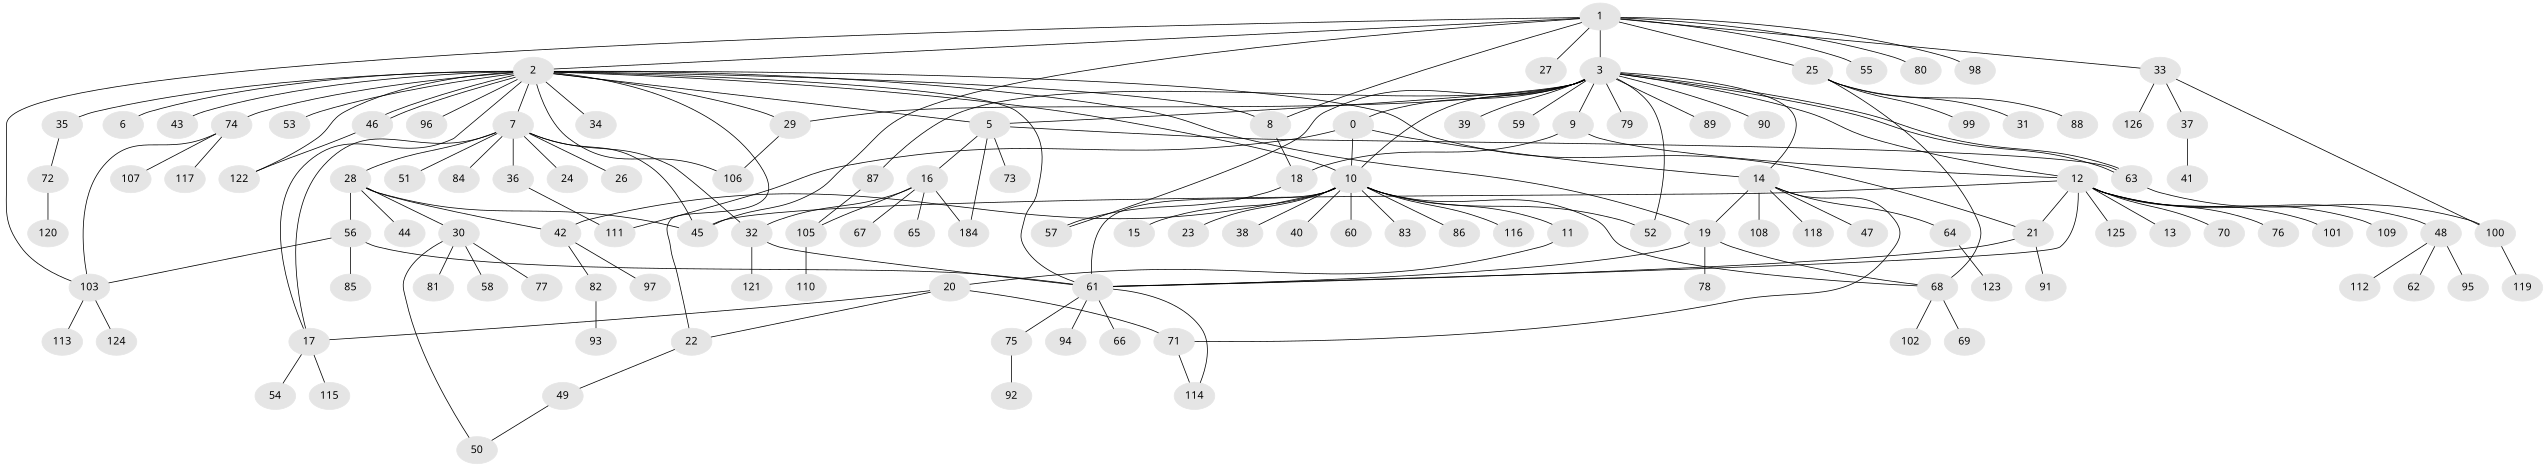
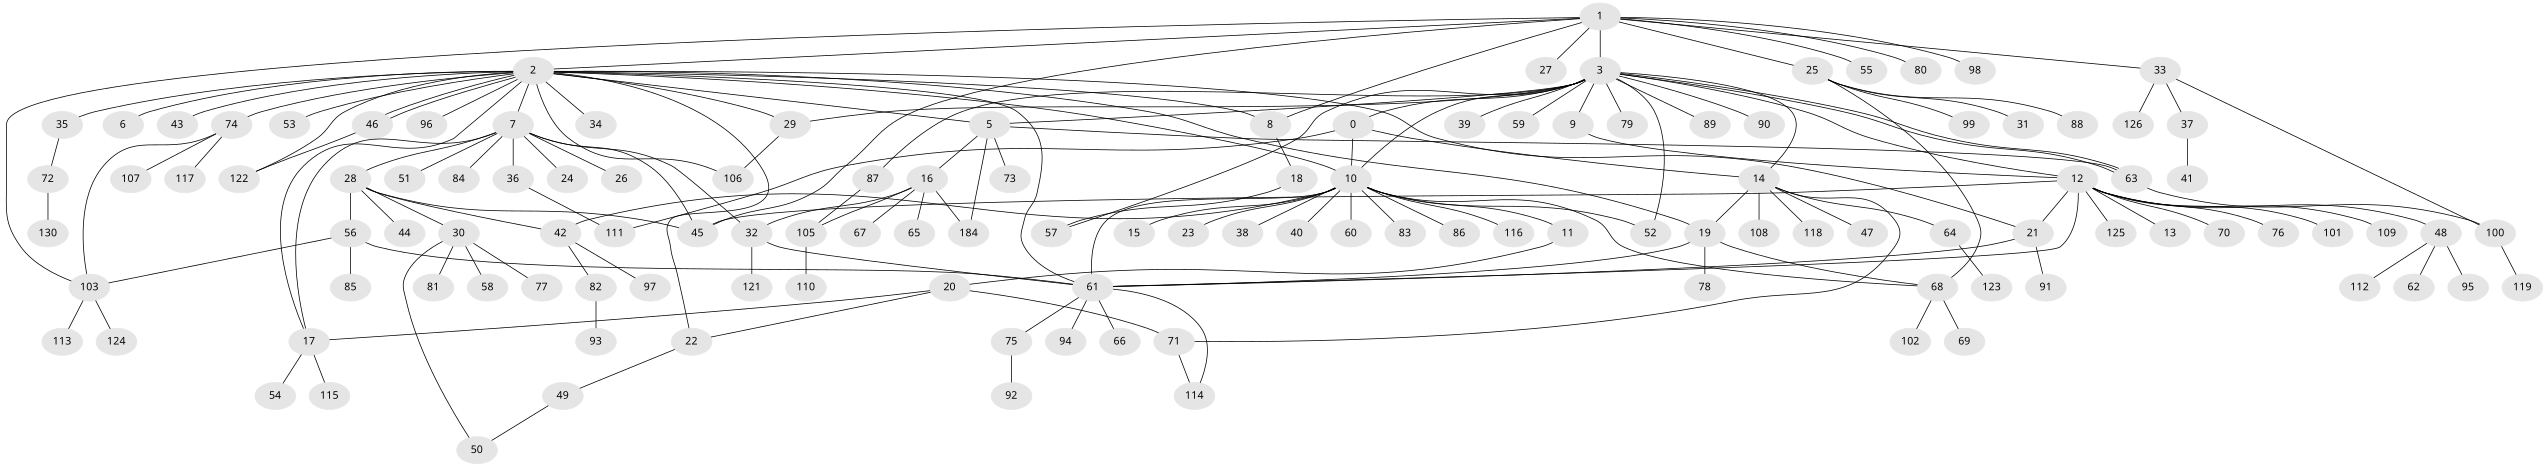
(1435, 152) -> none
(48, 233) -> (48, 233)
